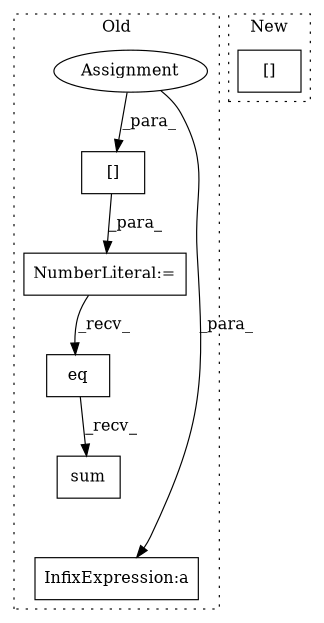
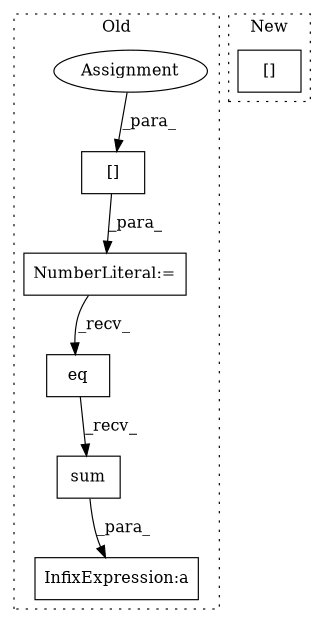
(200, 319) -> (94, 523)
